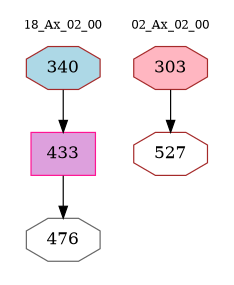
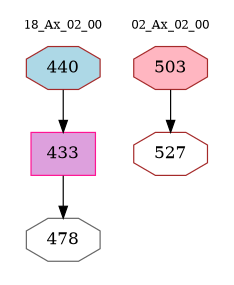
(63, 68) -> (63, 68)
(171, 68) -> (171, 68)
(63, 240) -> (63, 240)
